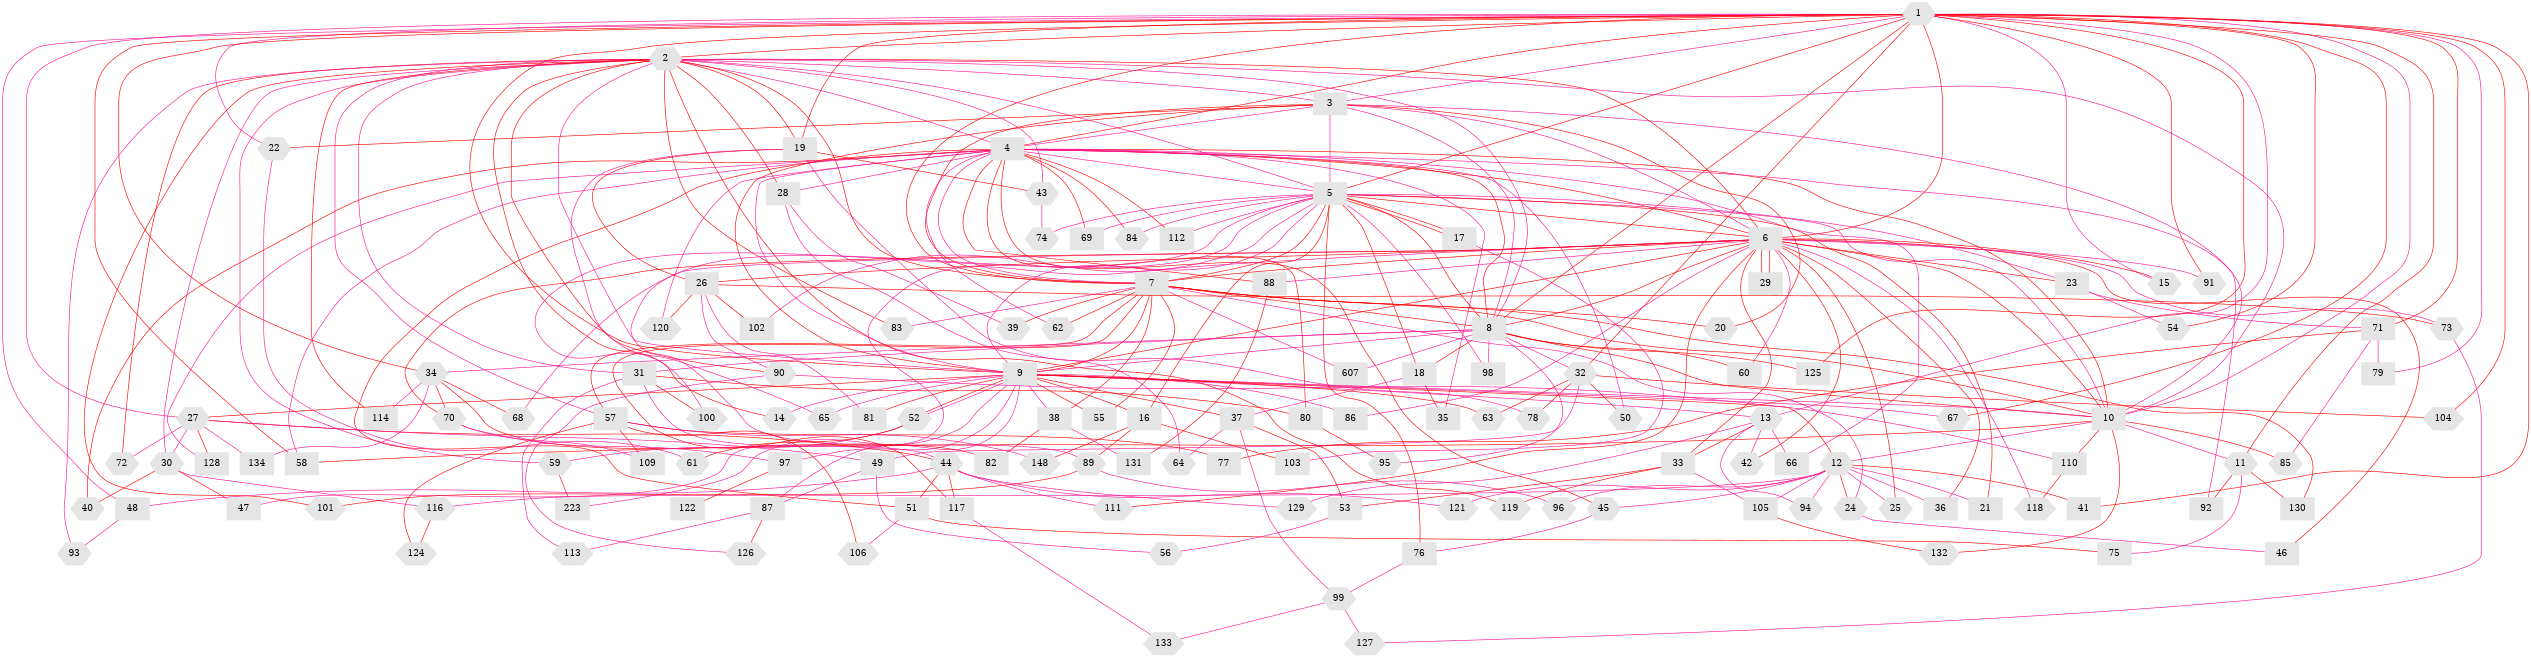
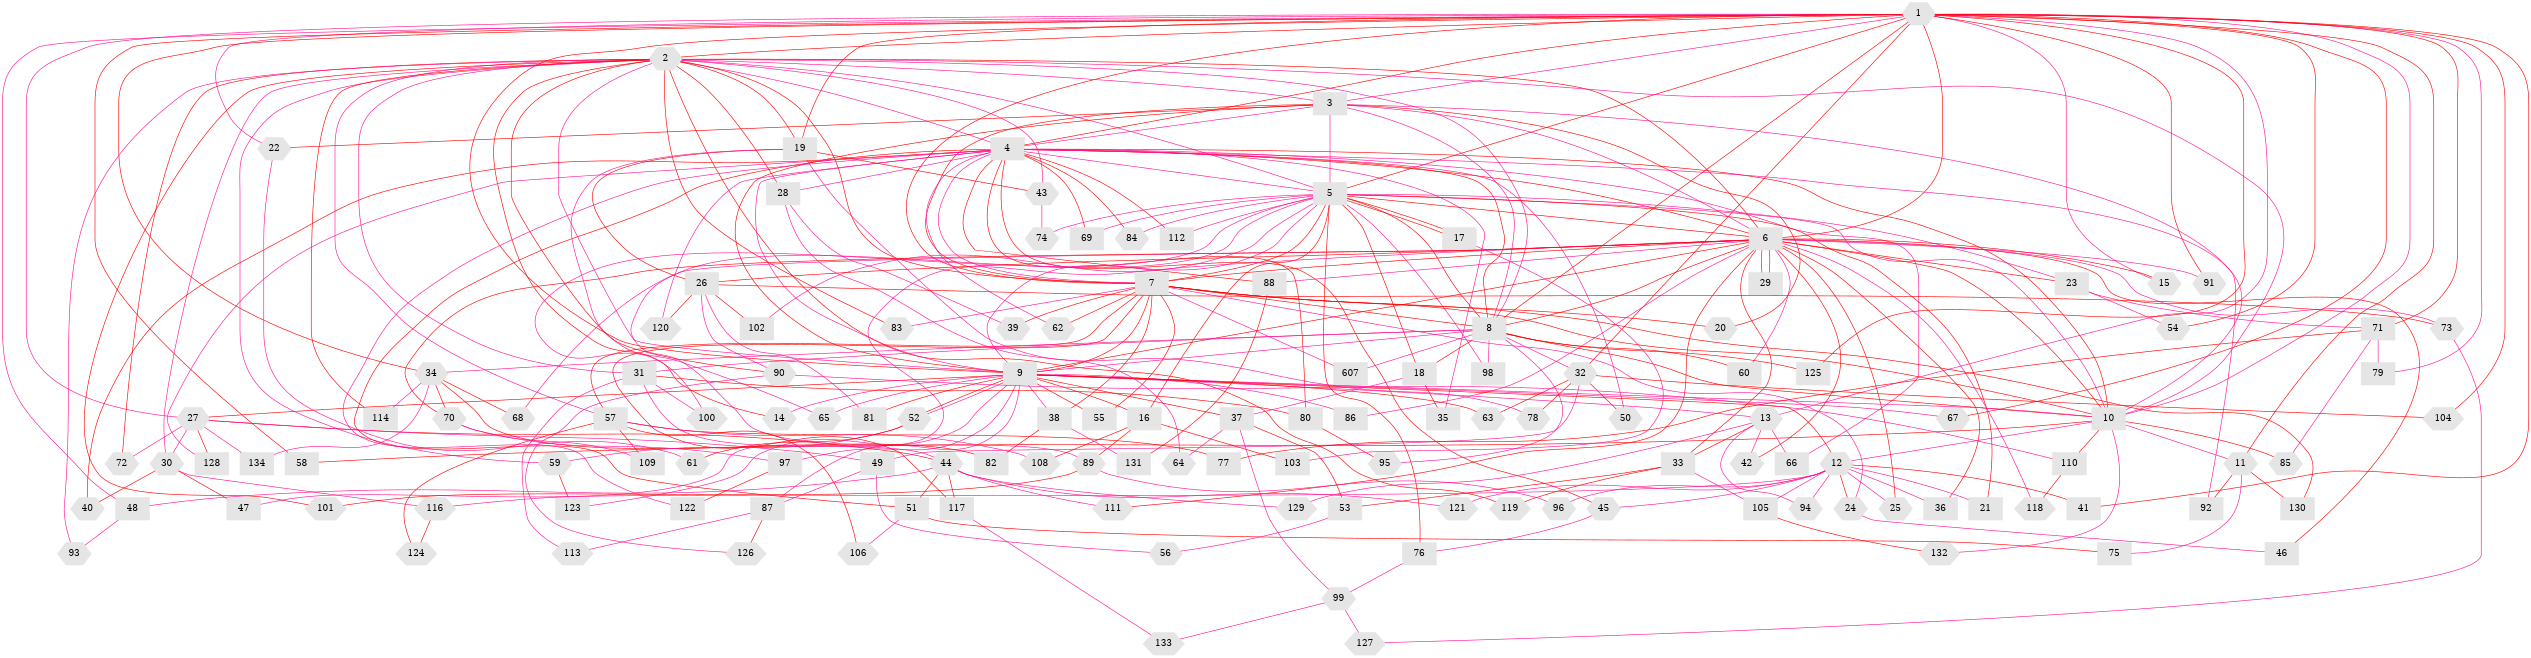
(569, 192) -> (459, 267)
(675, 397) -> (675, 397)
(1040, 464) -> (1040, 464)
(572, 509) -> (572, 509)
(2086, 532) -> (2086, 532)
